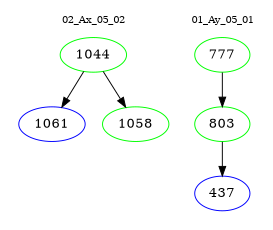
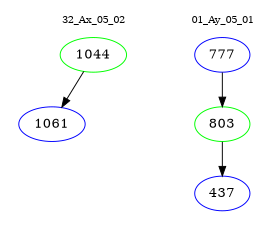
(94, 21) -> (94, 21)
(222, 55) -> (222, 55)
(136, 124) -> none
